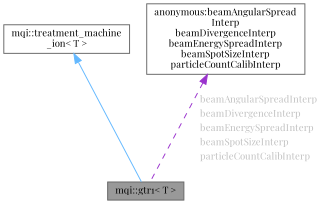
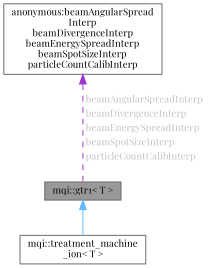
(110, 122) -> (83, 223)
